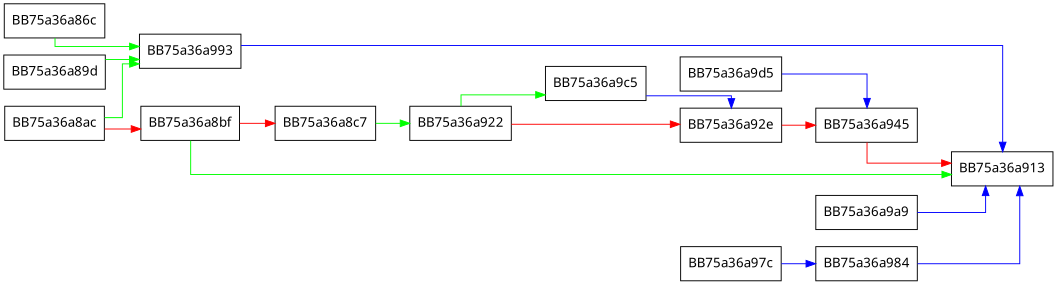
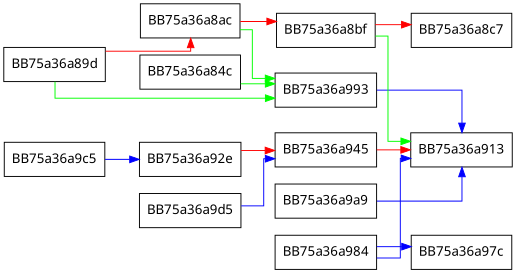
(55, 21) -> (190, 72)
none -> (150, 51)
(461, 123) -> none
(794, 264) -> (389, 247)
